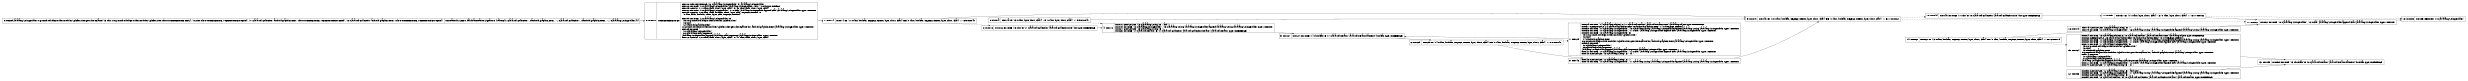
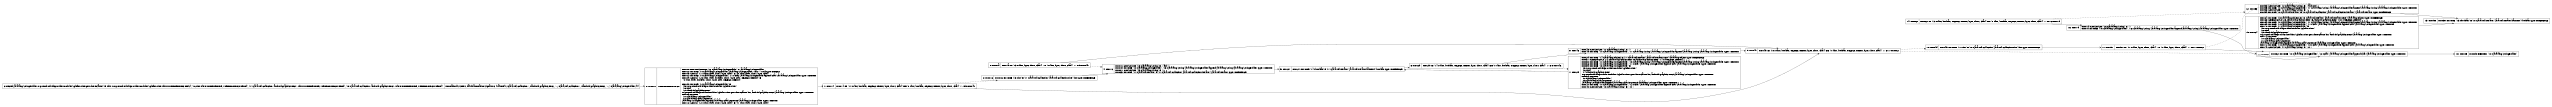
(2303, 17) -> (2249, 12)
(2044, 43) -> (2149, 16)
